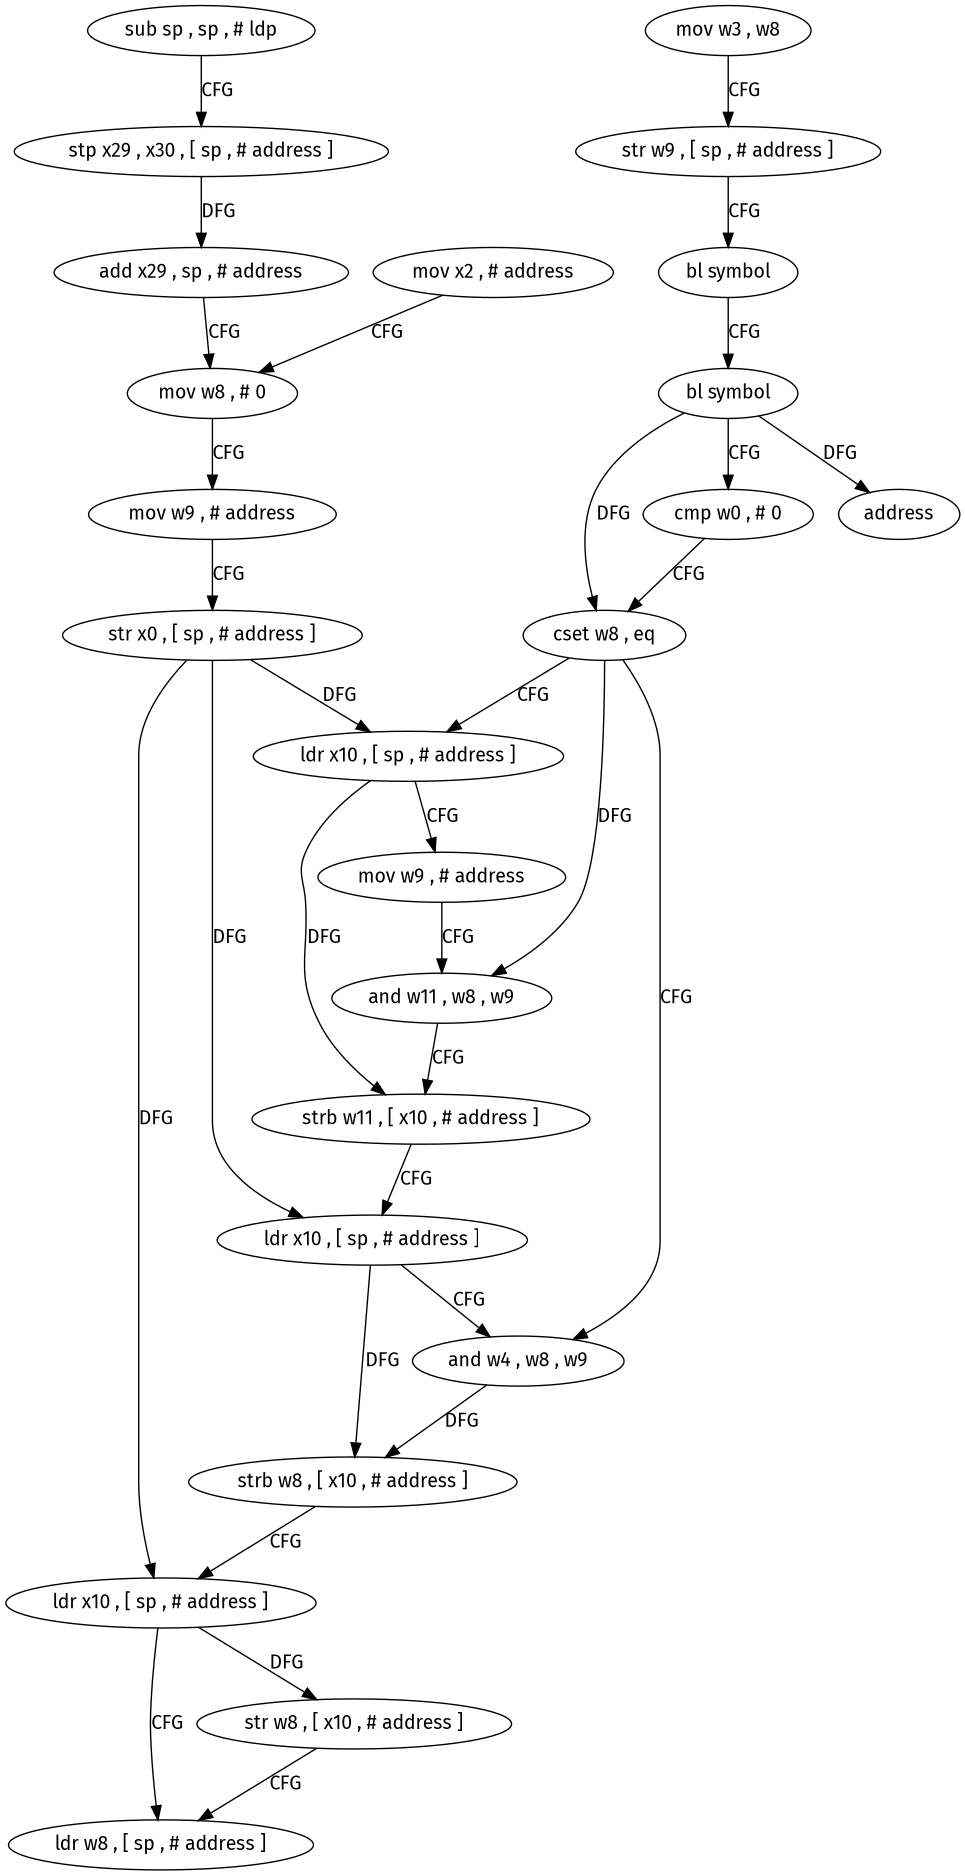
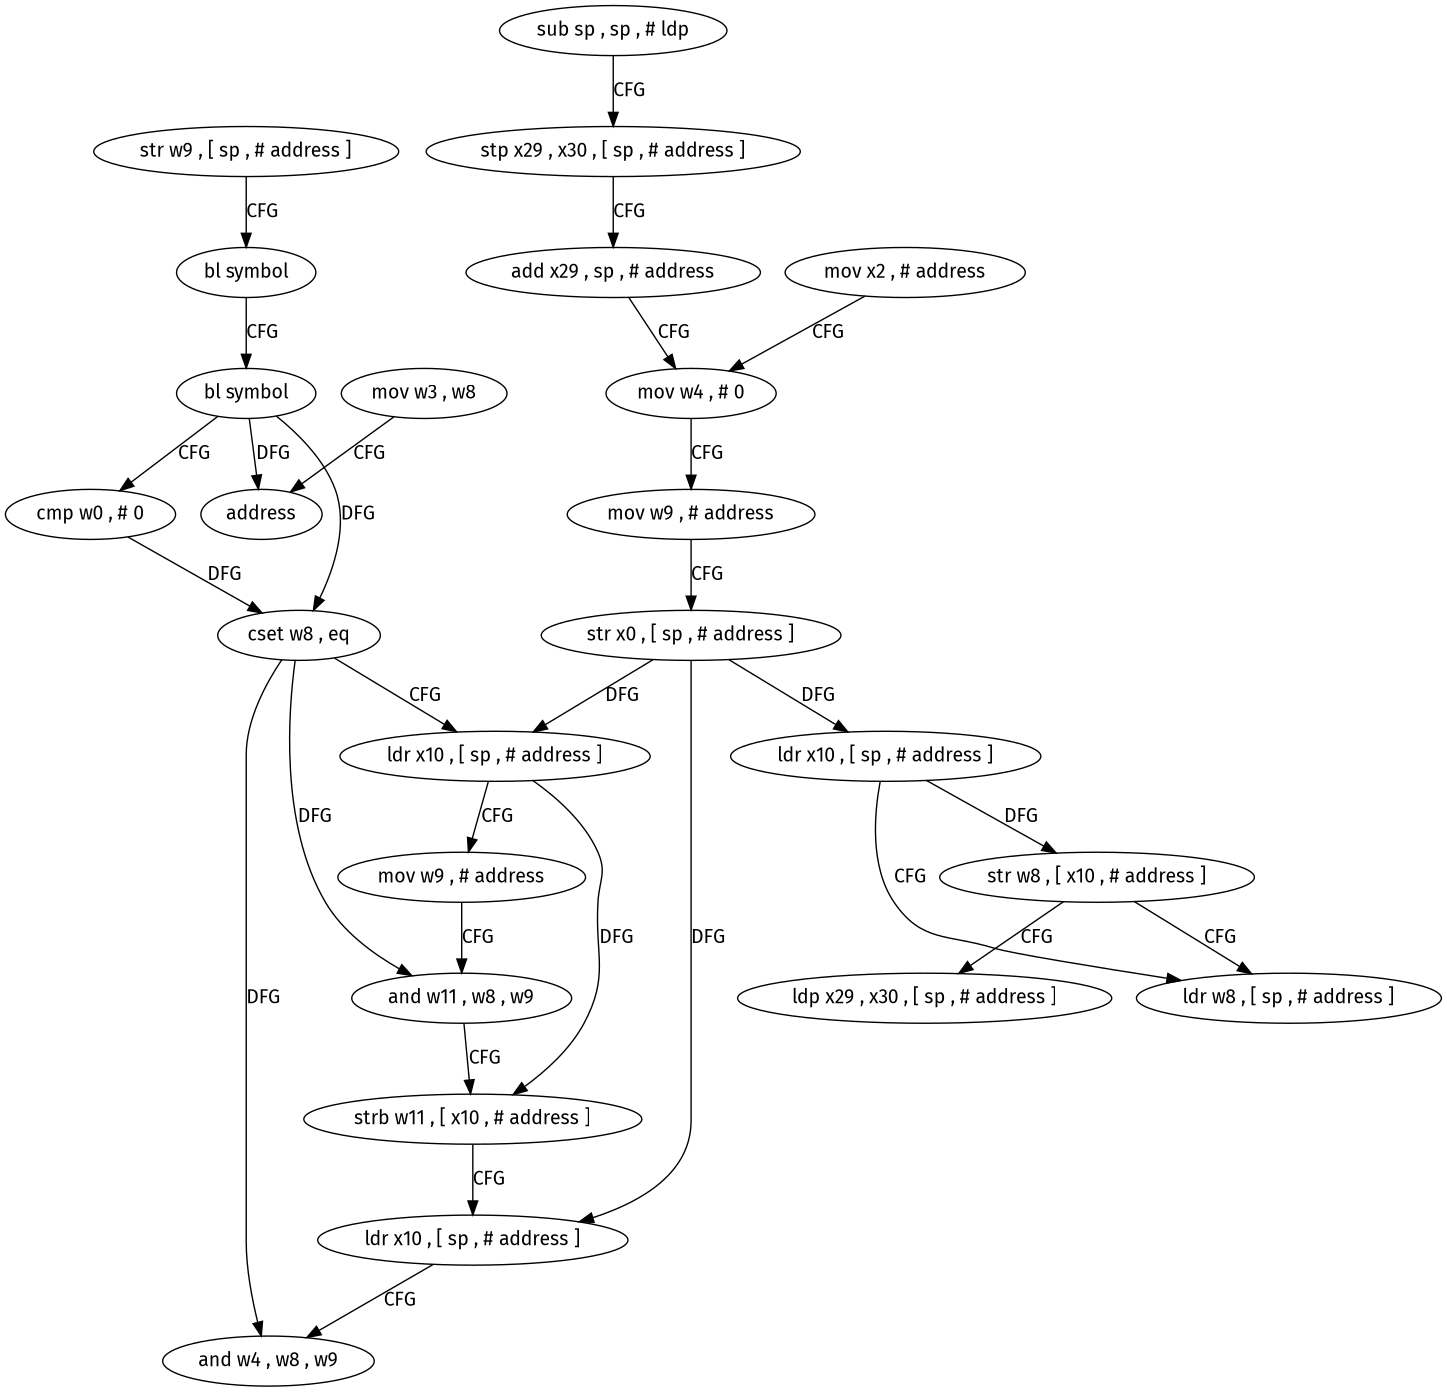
(728, 84) -> (348, 450)
(219, 212) -> (630, 212)
(212, 393) -> (691, 393)
(689, 575) -> (225, 575)
(677, 998) -> (264, 998)
none -> (925, 998)
(353, 1482) -> none
